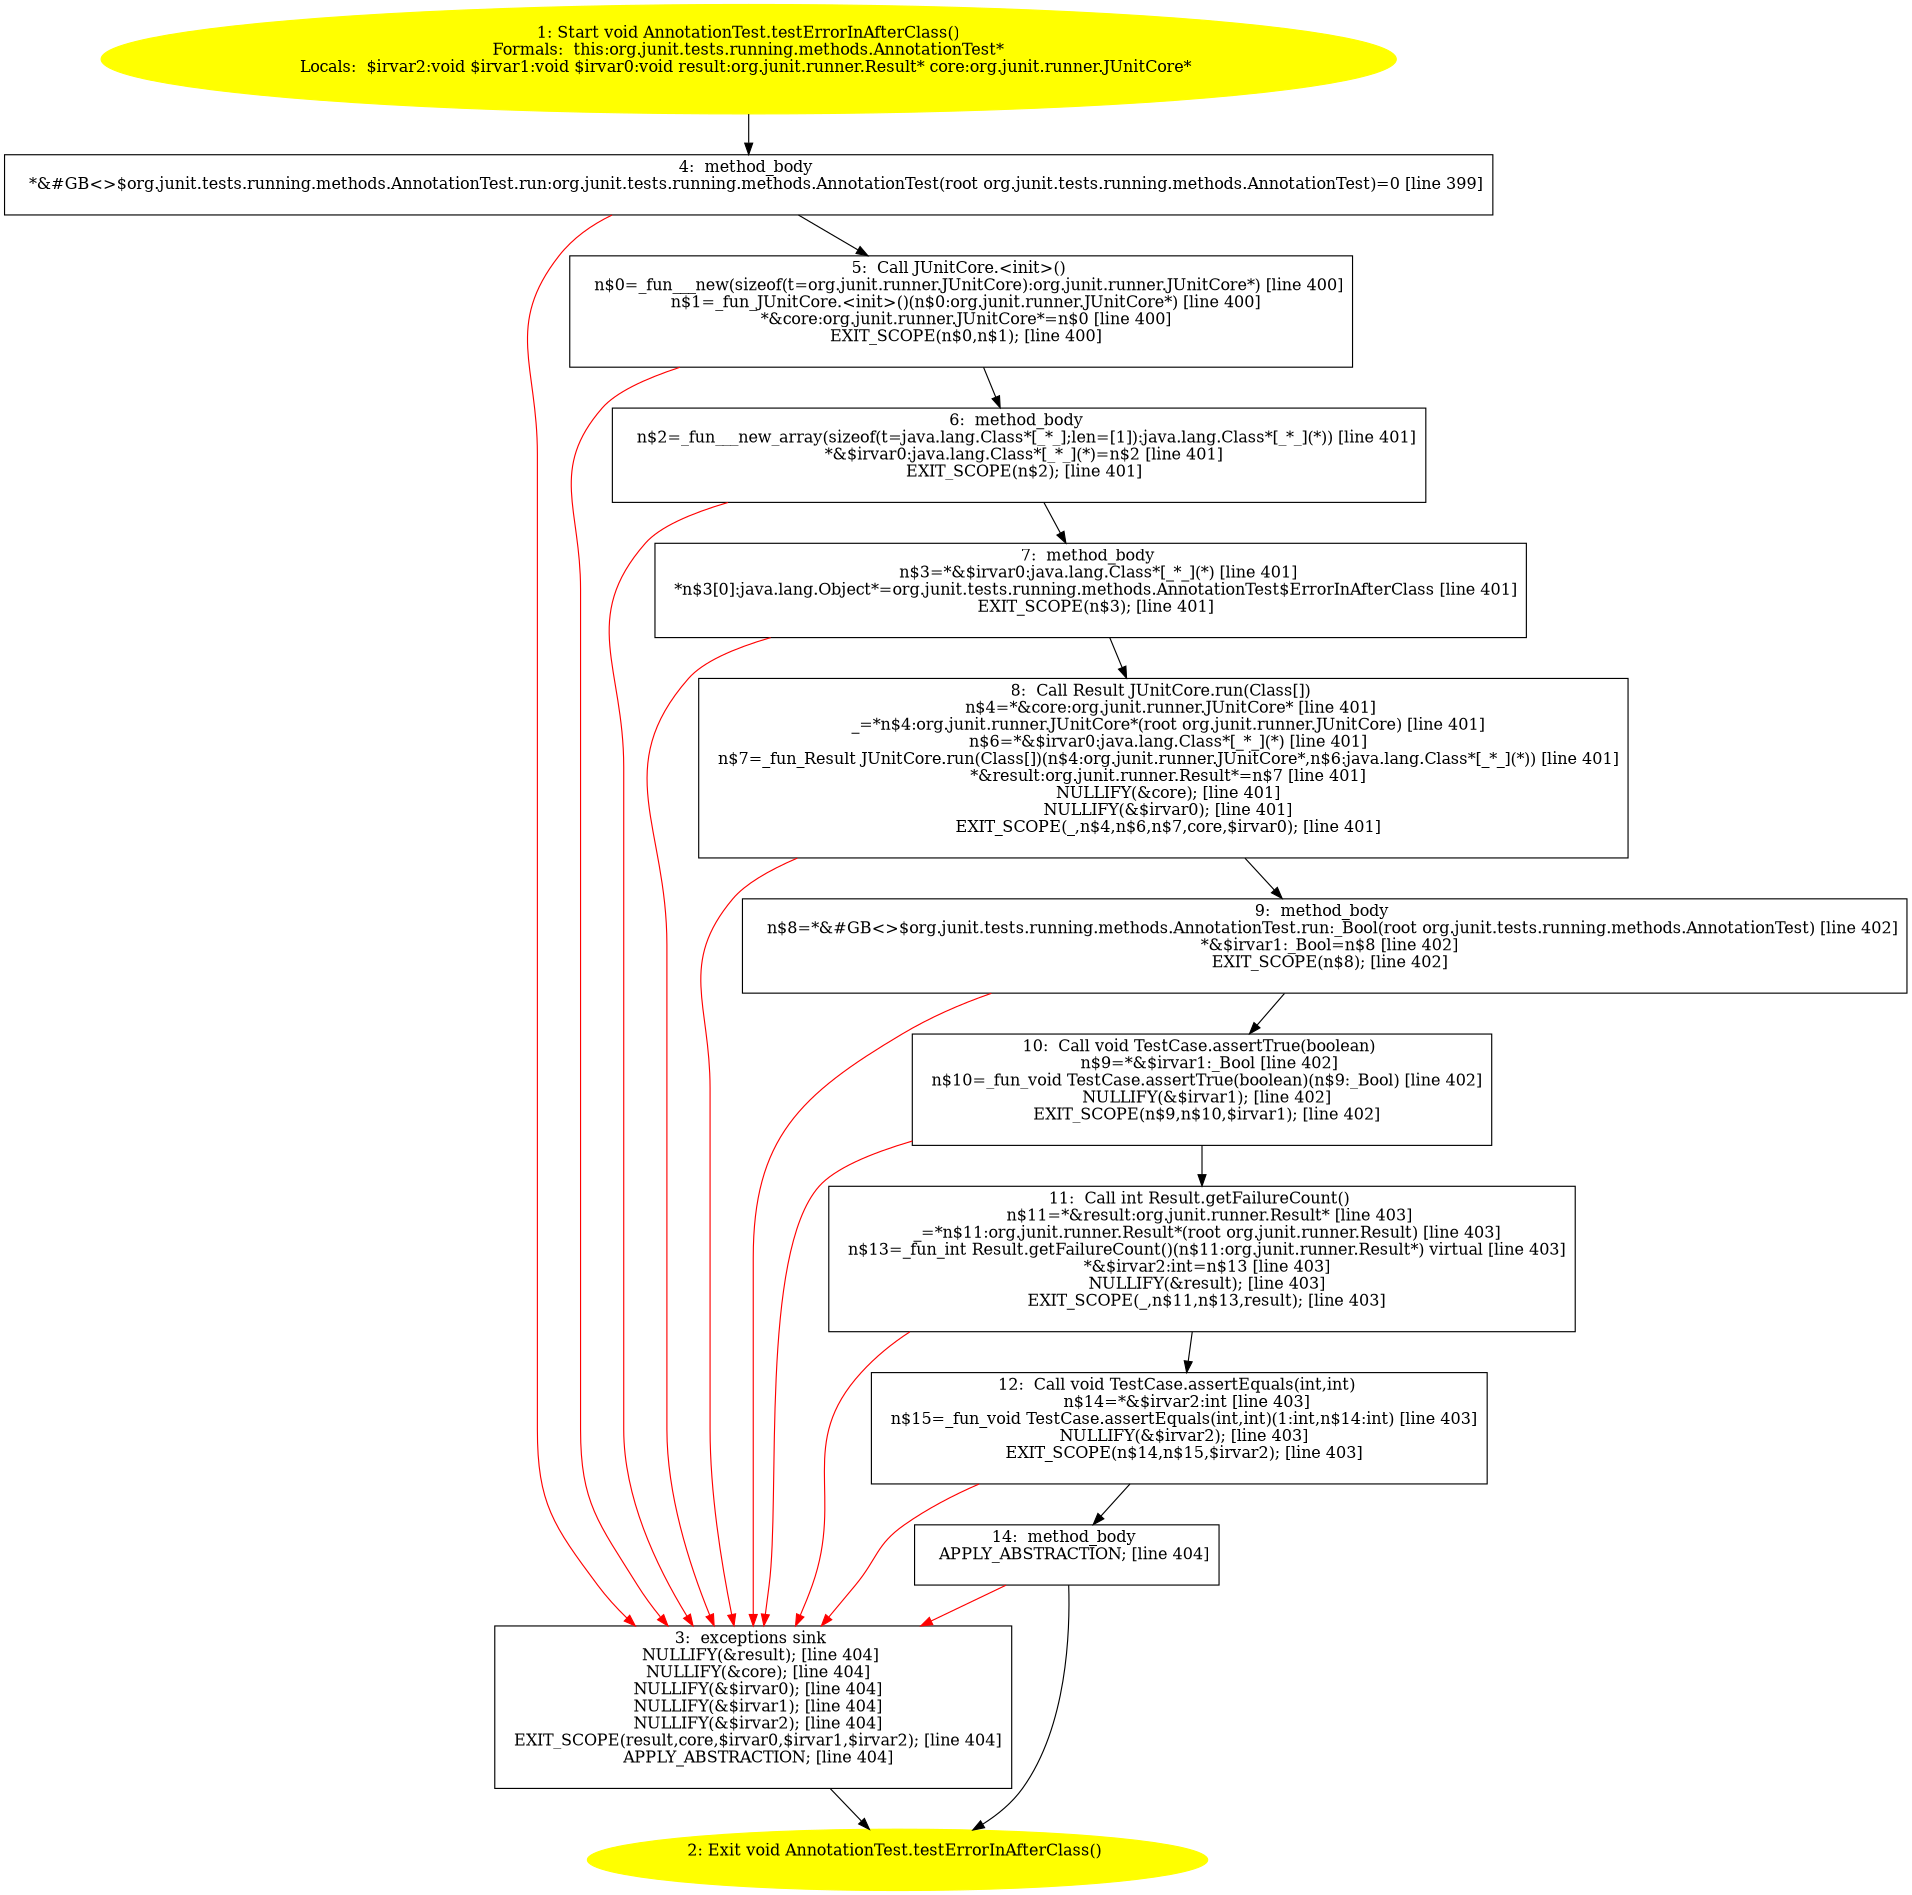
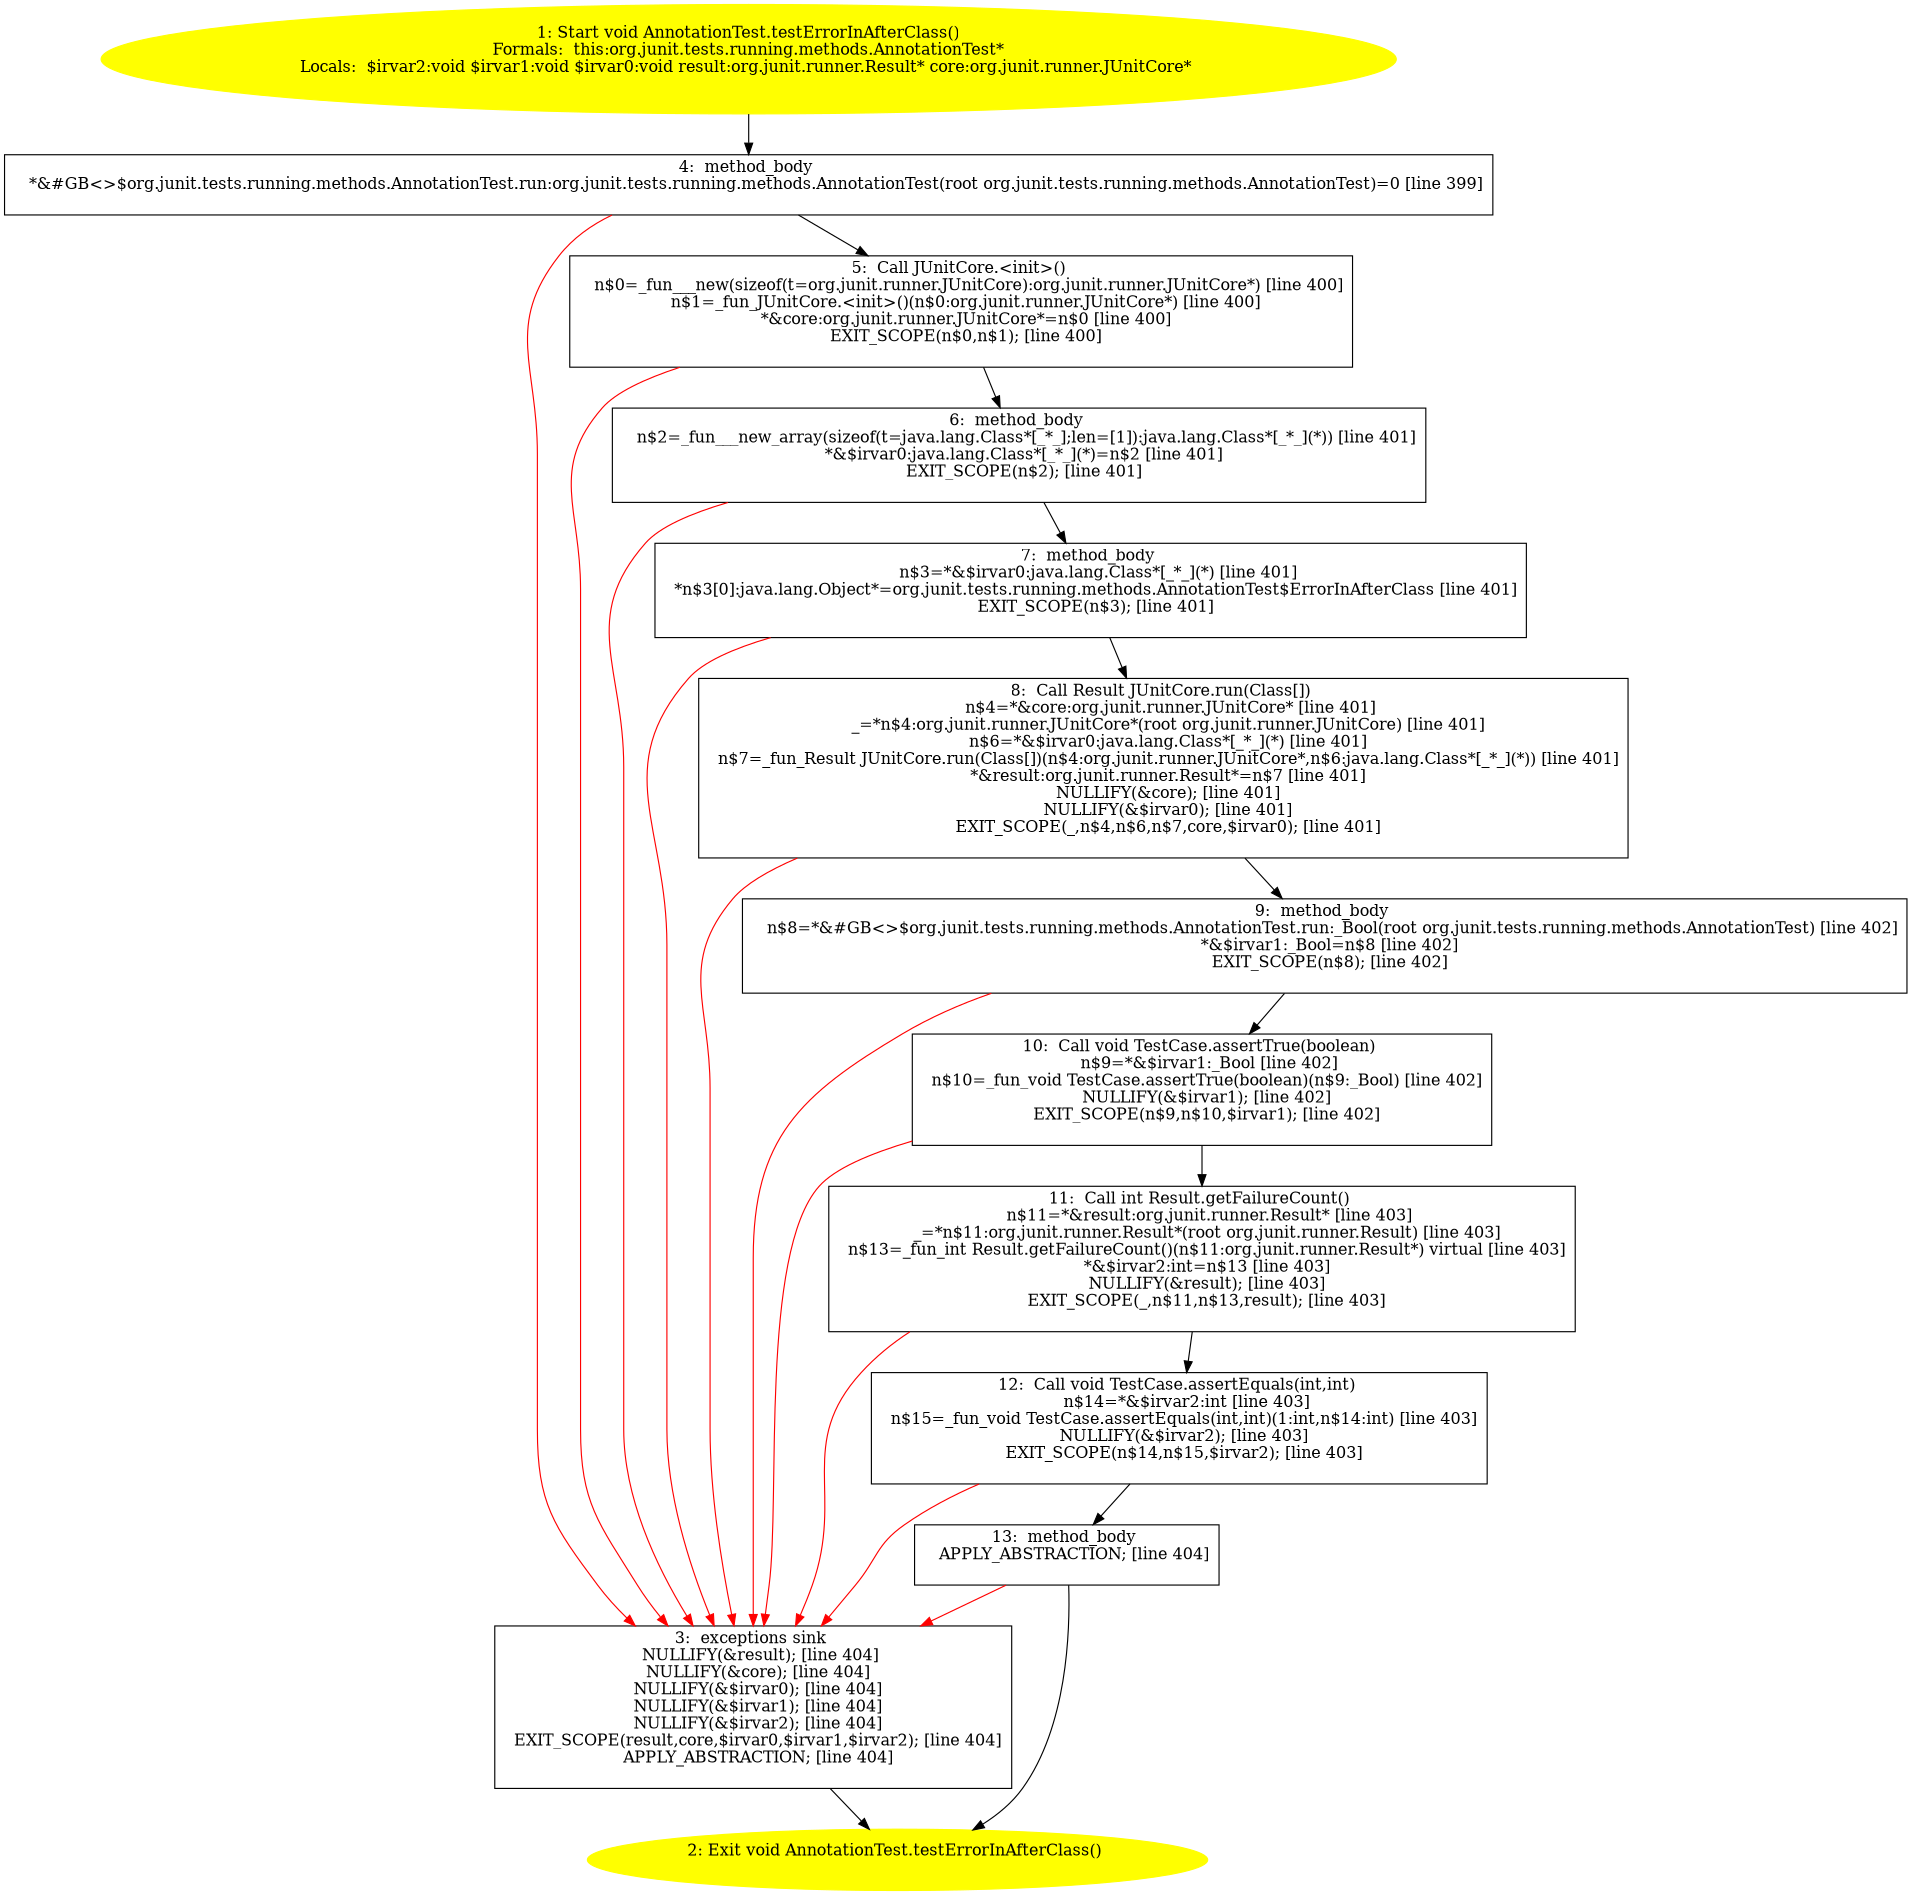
(1067, 1555) -> (1067, 1555)
